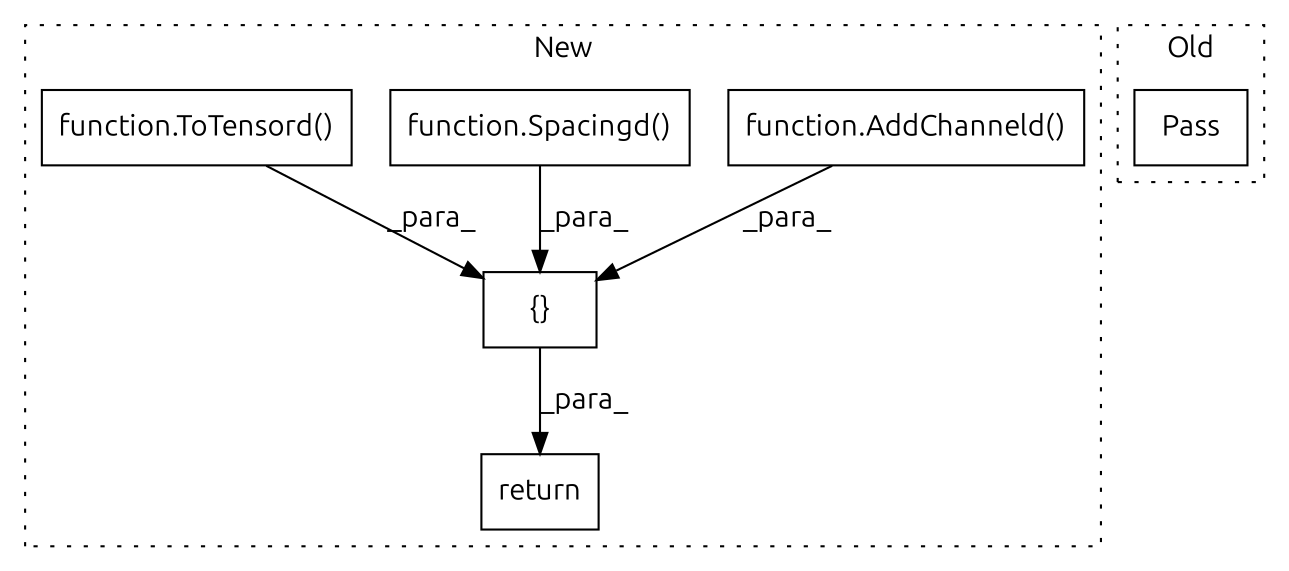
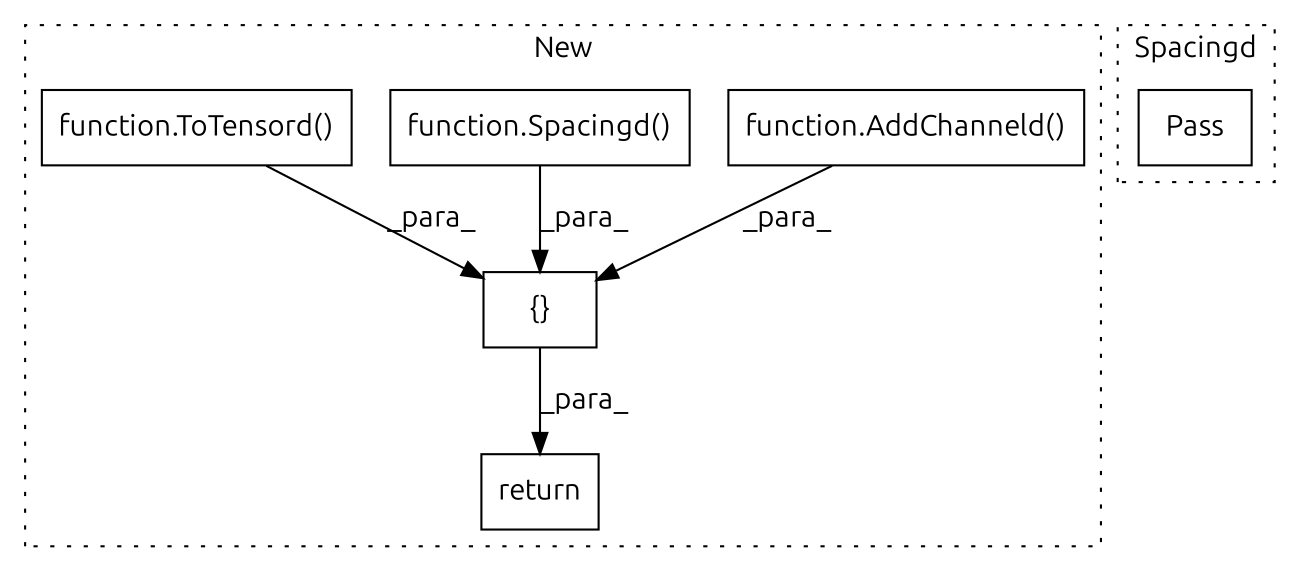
(1191, 49) -> (1196, 49)
